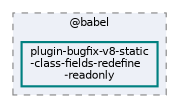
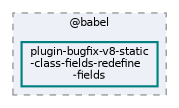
(90, 64) -> (90, 64)
